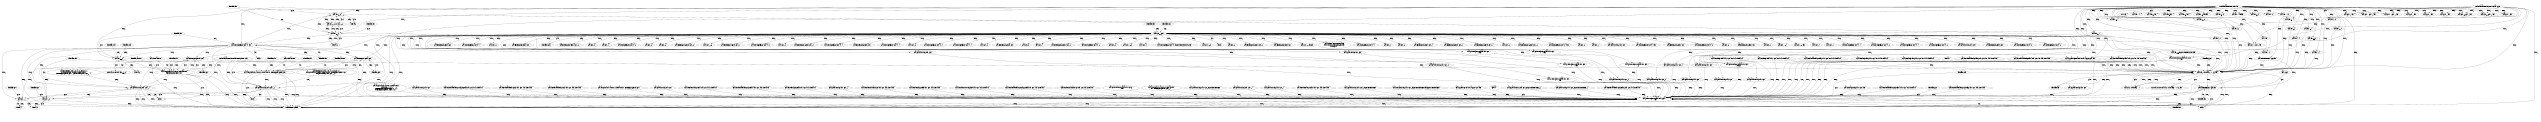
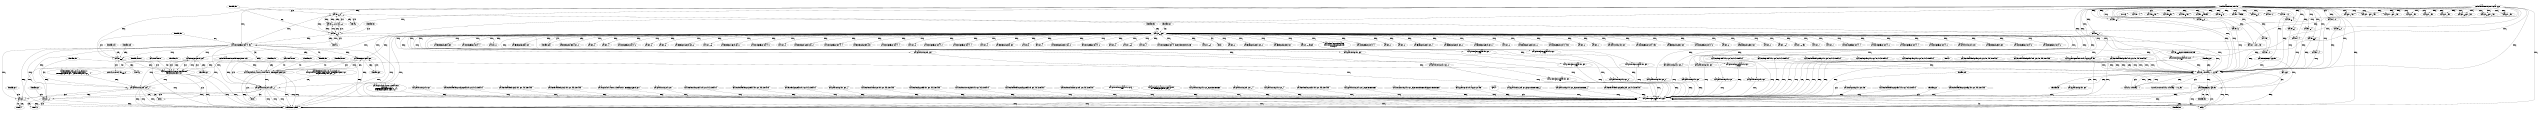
(2217, 39) -> none
